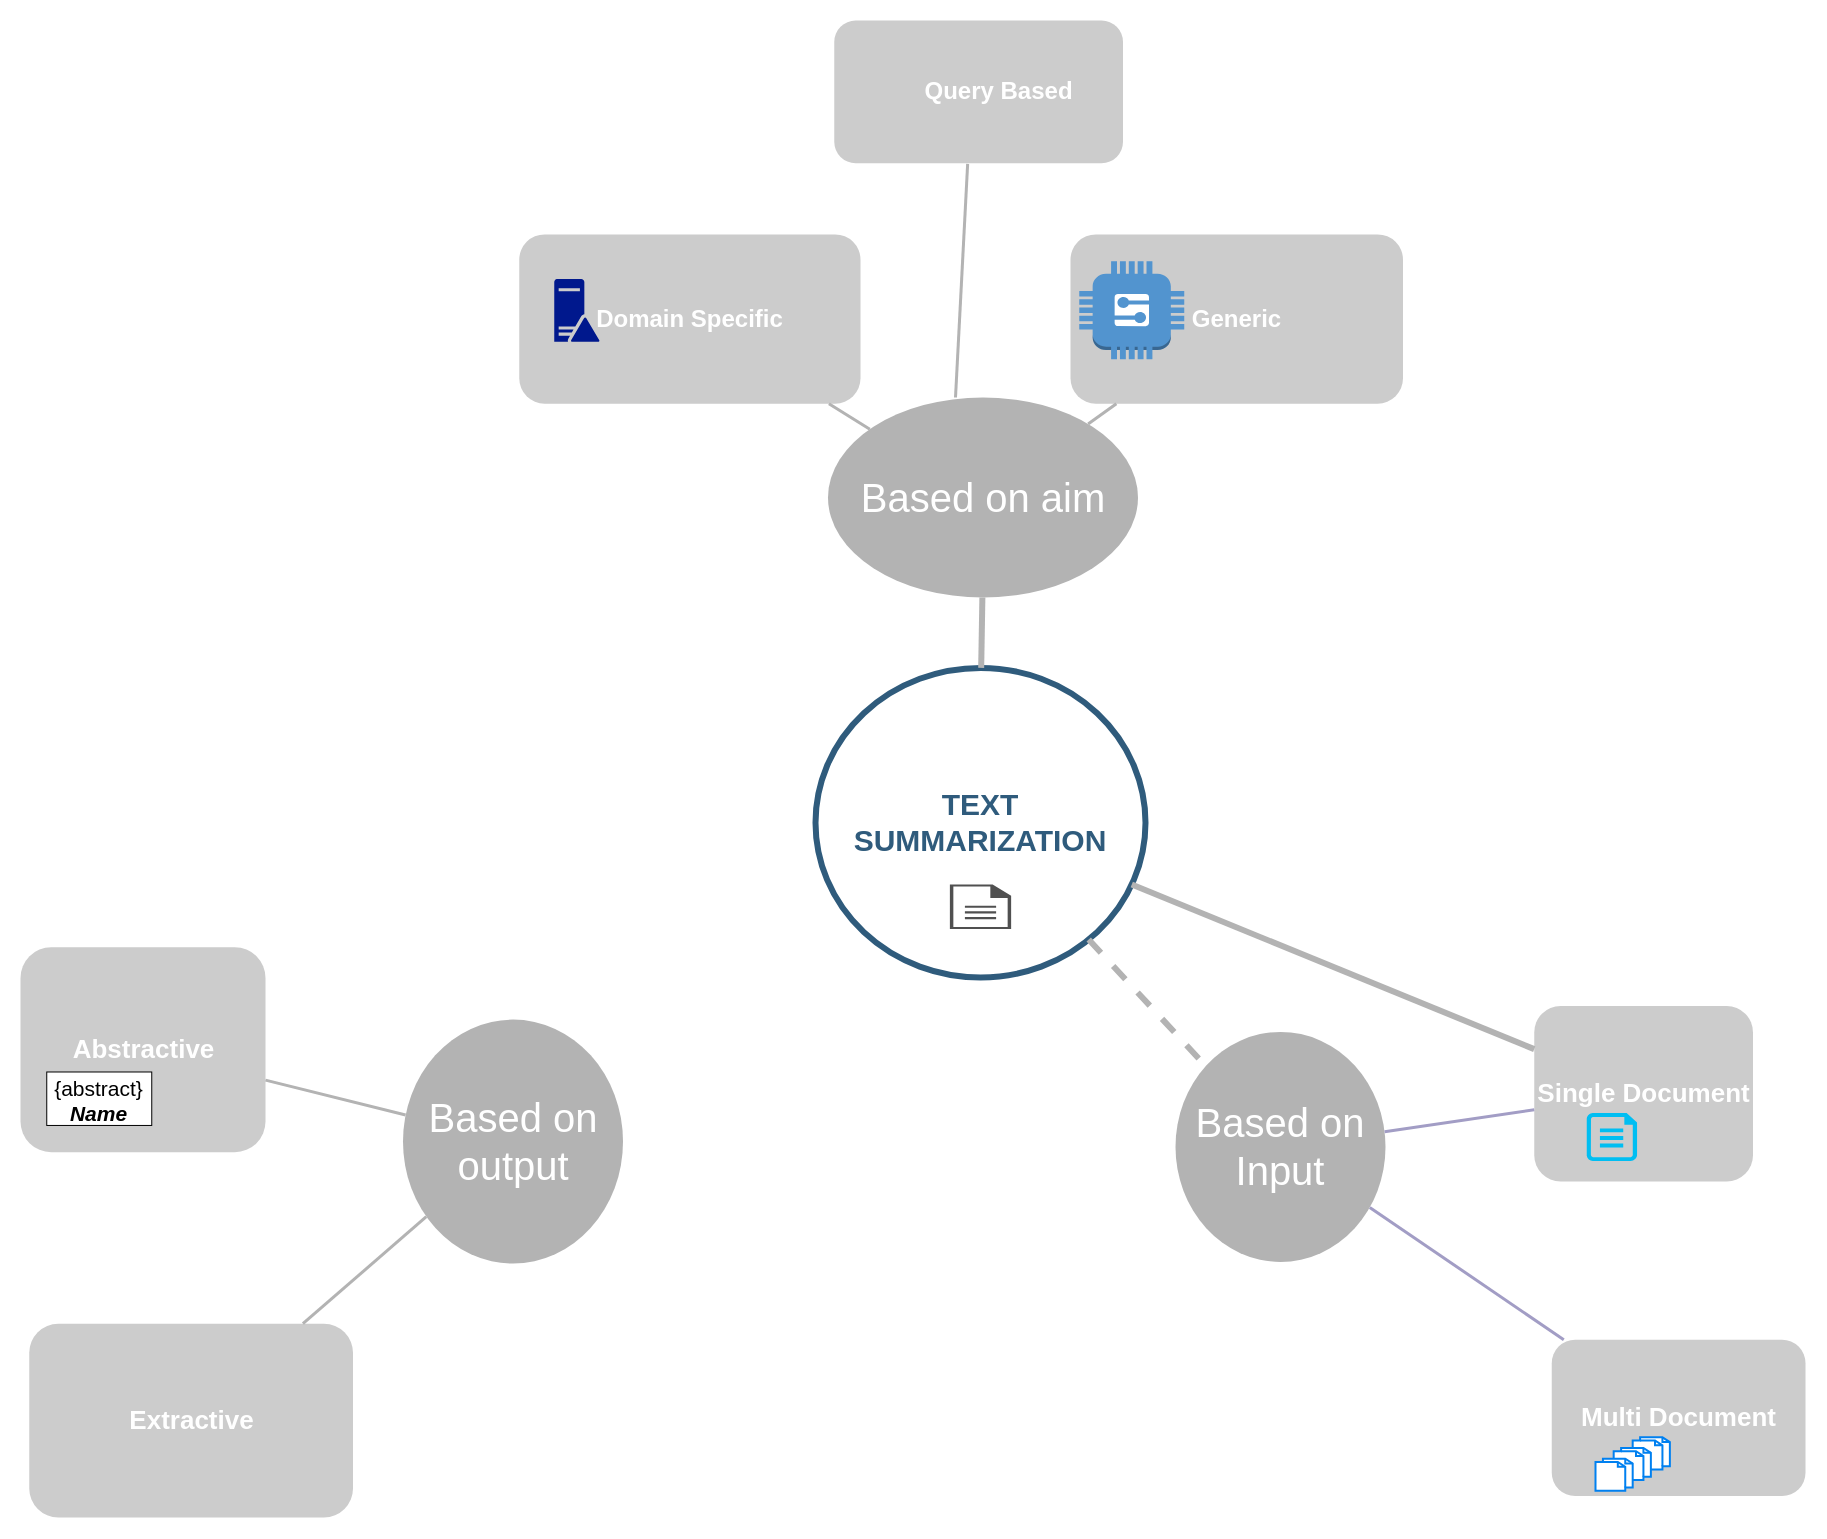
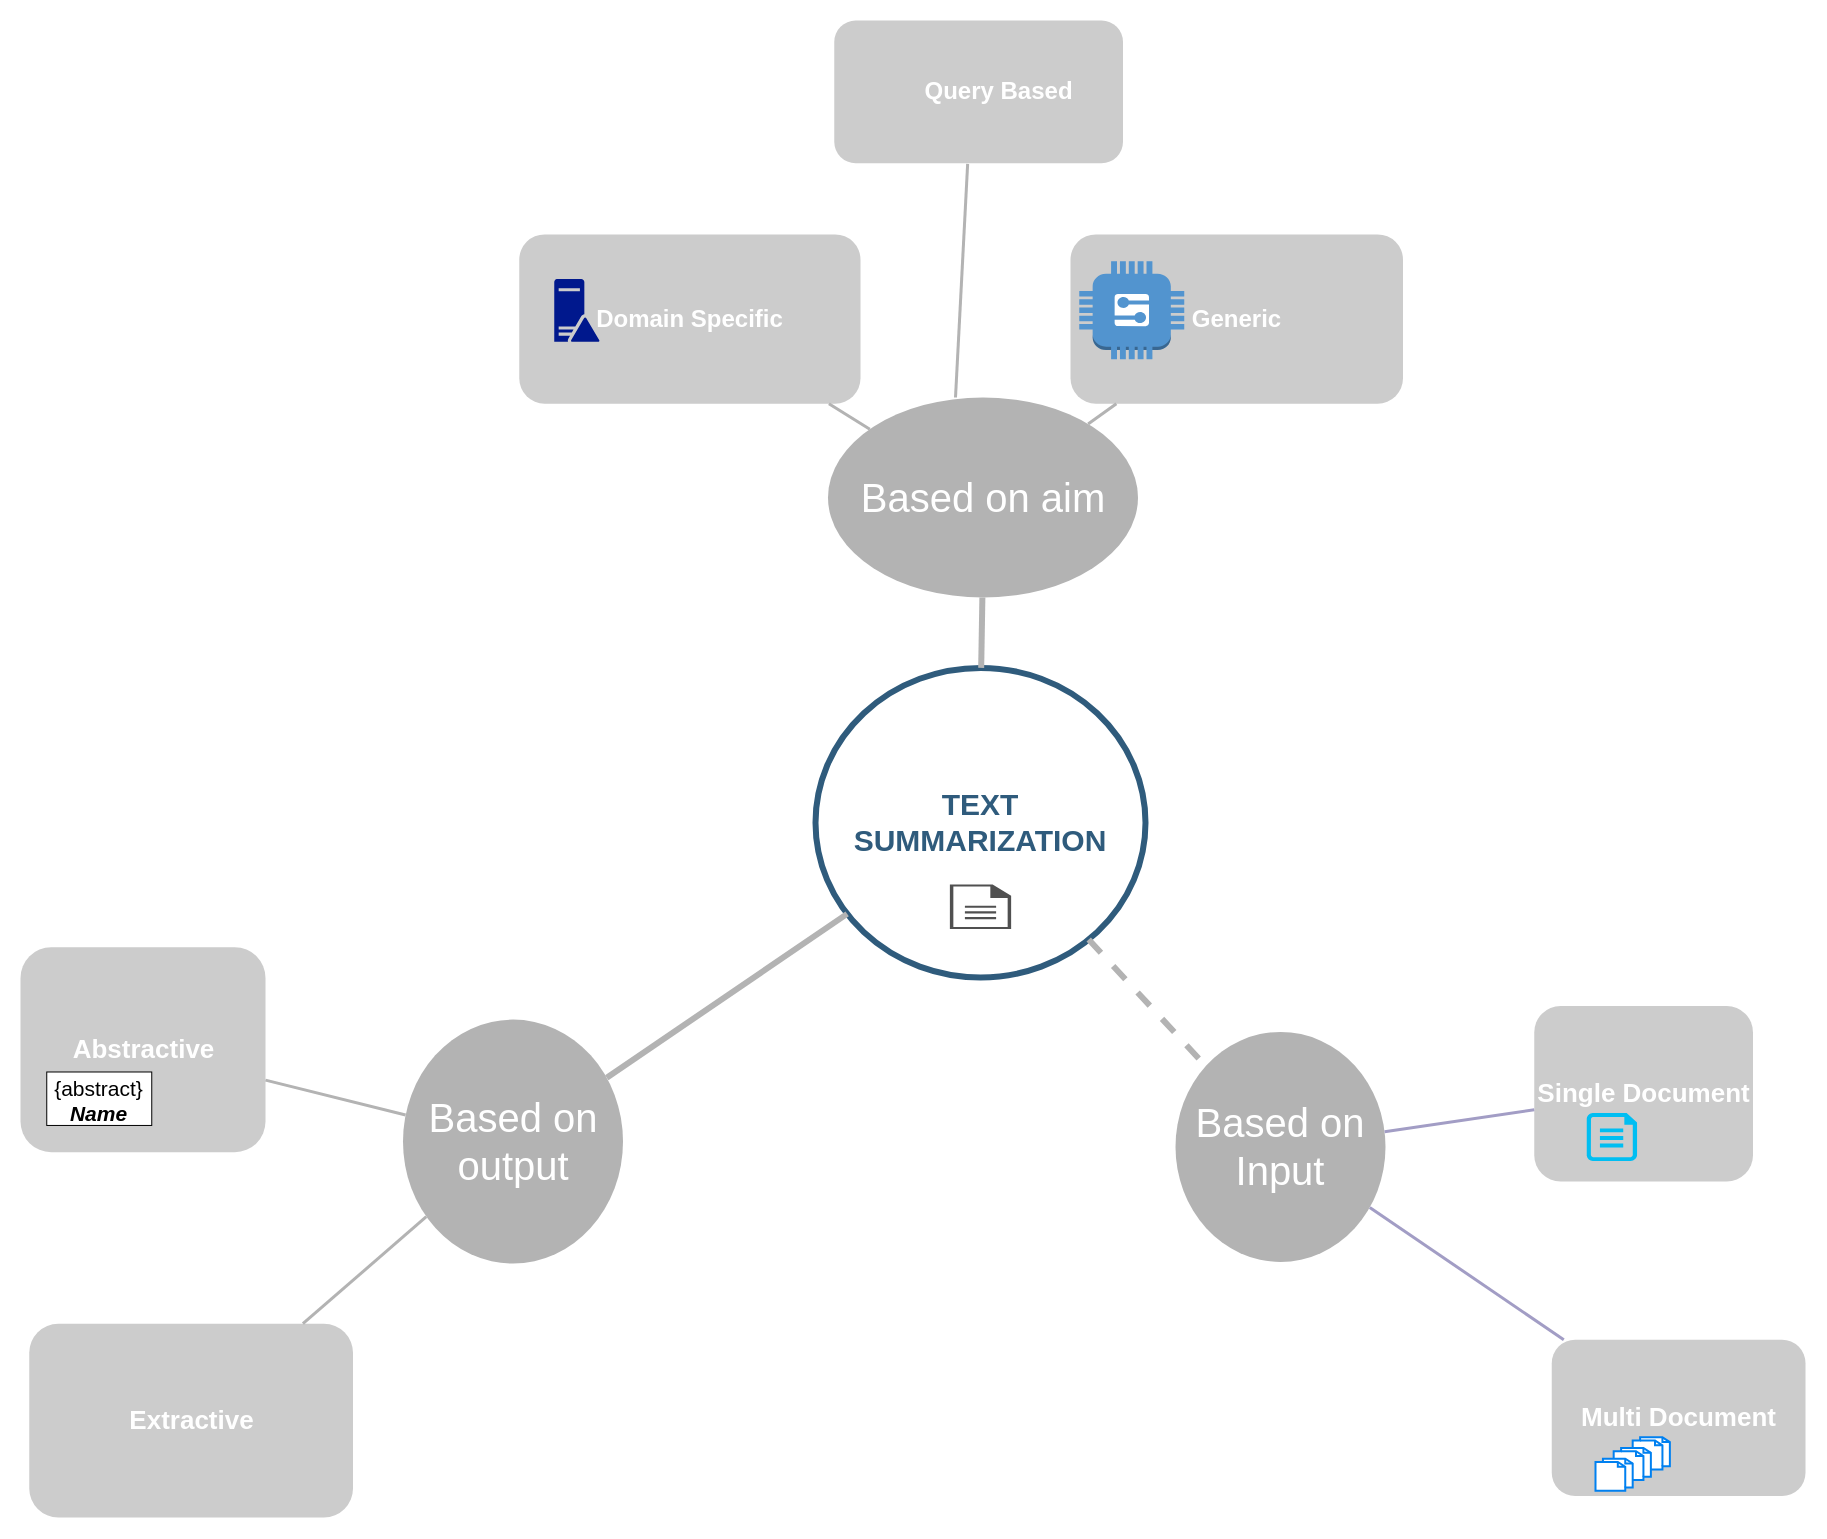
(1333, 967) -> (727, 996)
